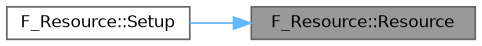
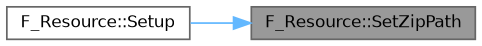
(363, 23) -> (363, 23)
